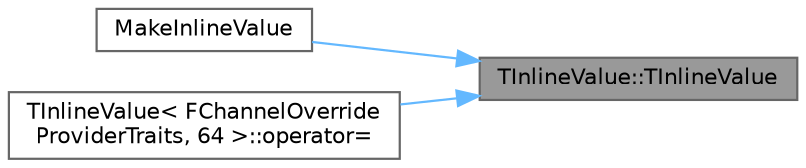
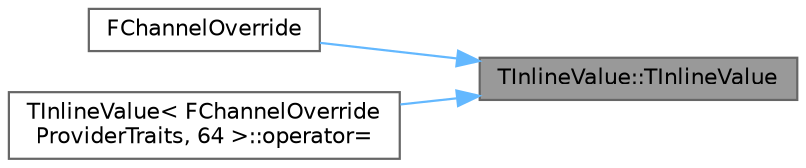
(204, 30) -> (204, 30)
